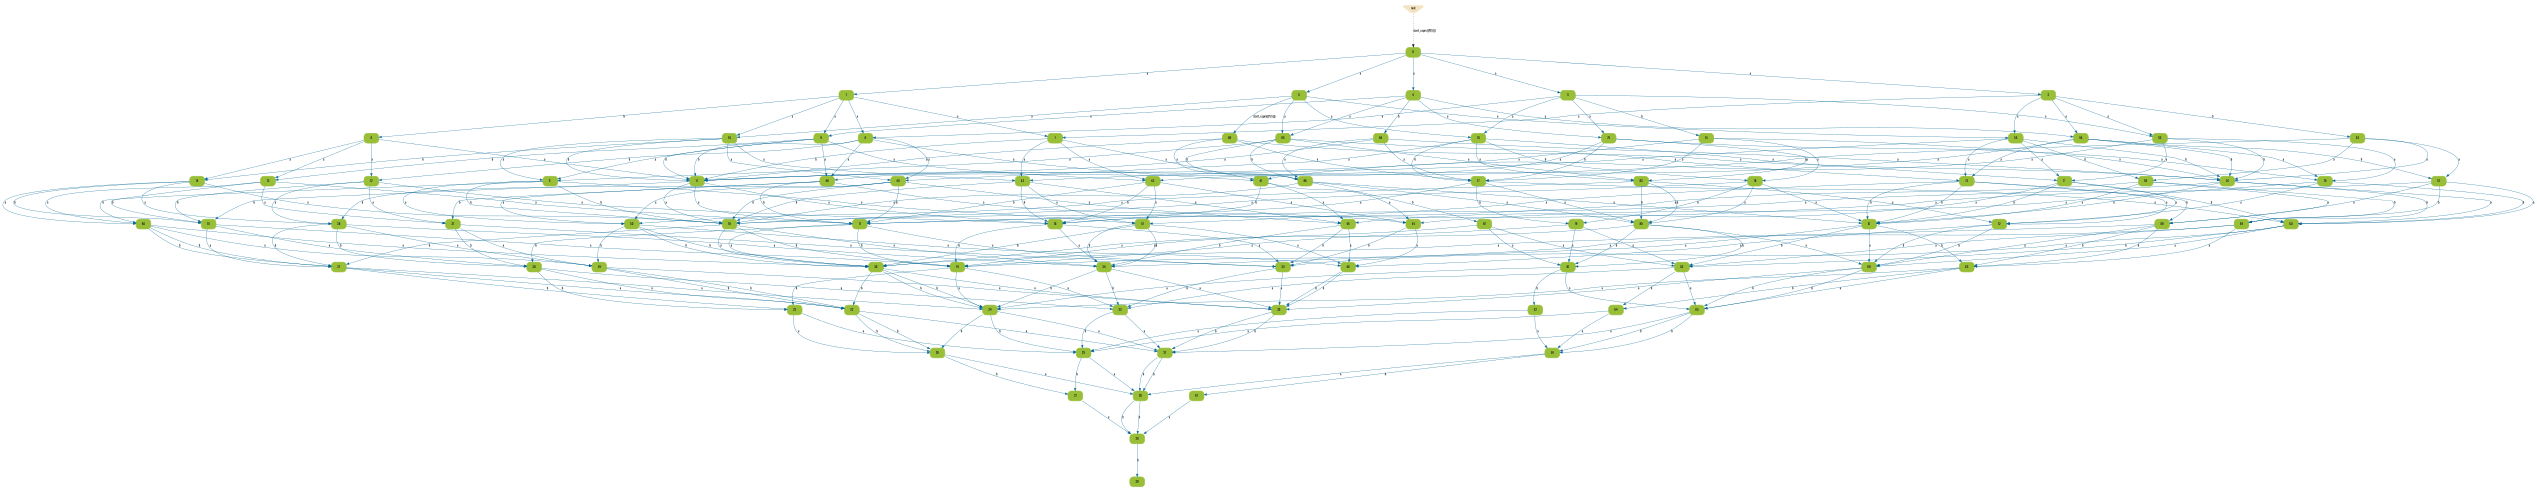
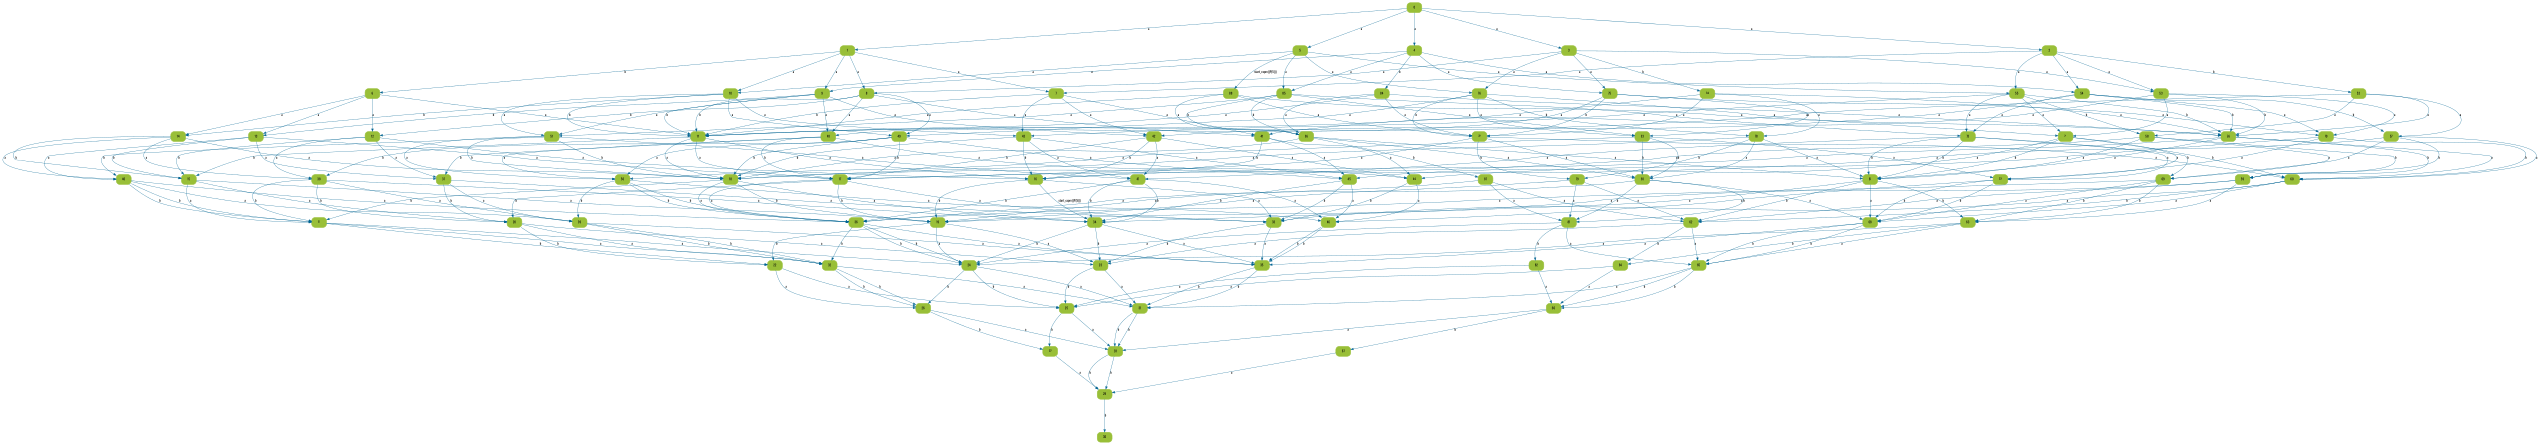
(1413, 8) -> none
(1079, 246) -> (1070, 201)
